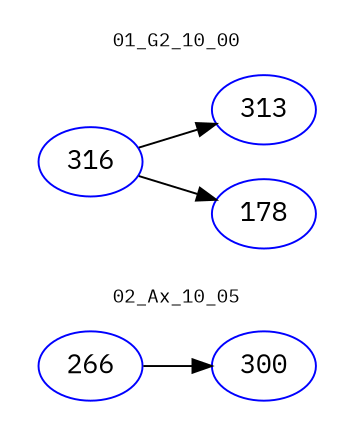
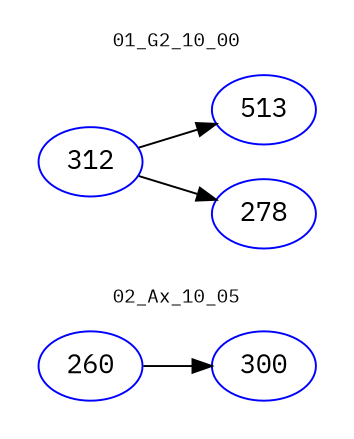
(264, 110) -> (264, 110)
(91, 162) -> (91, 162)
(264, 214) -> (264, 214)
(91, 366) -> (91, 366)
